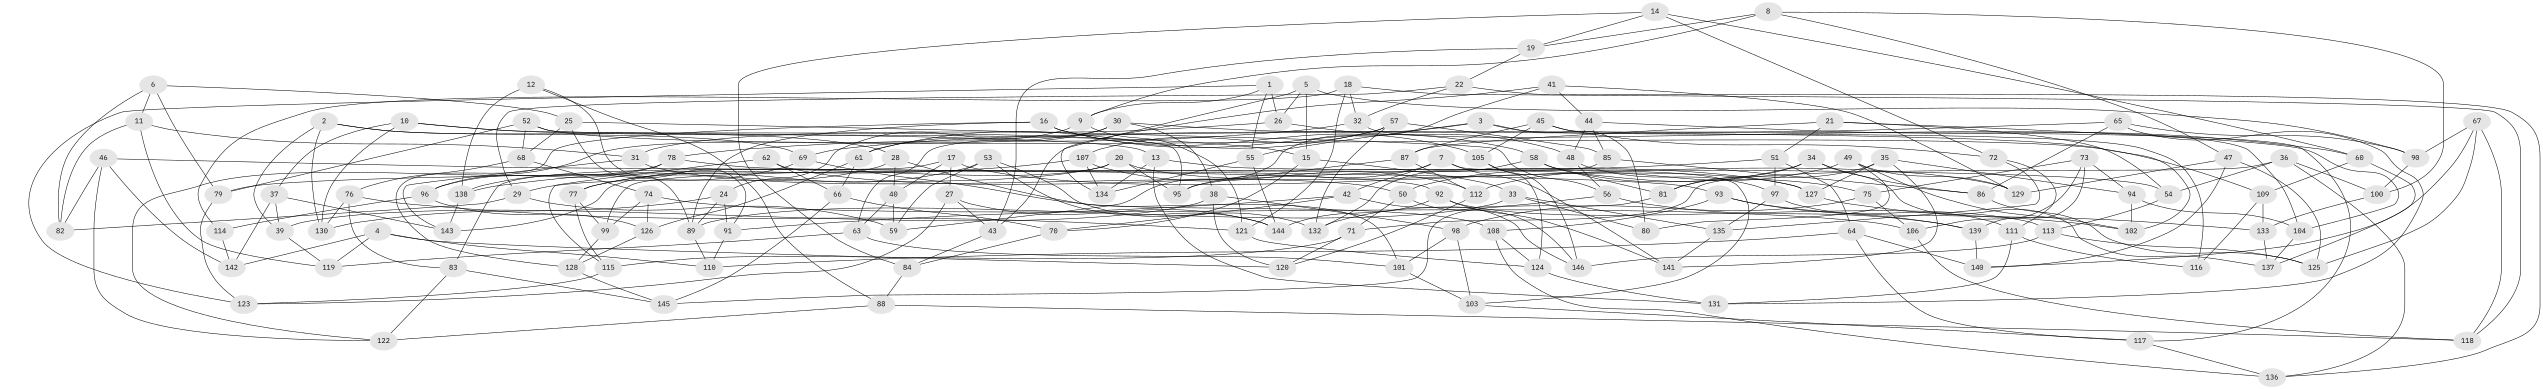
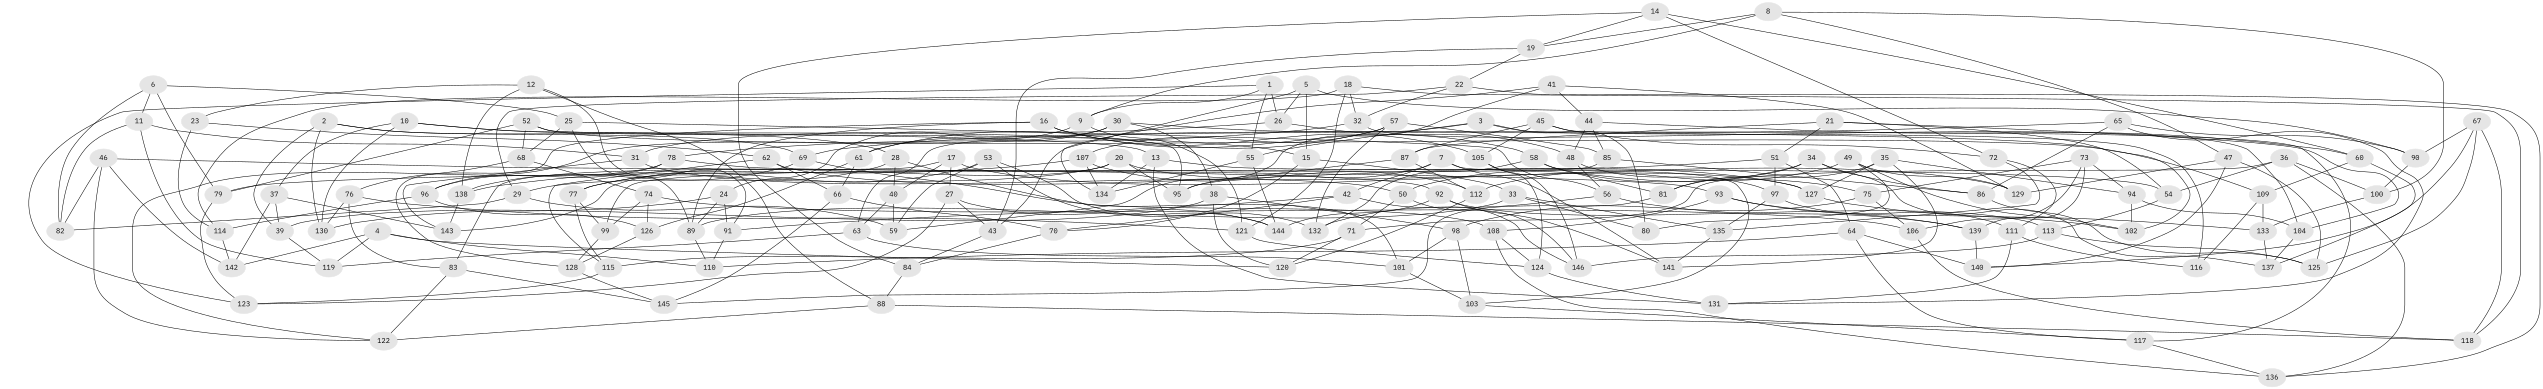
none -> (195, 121)
